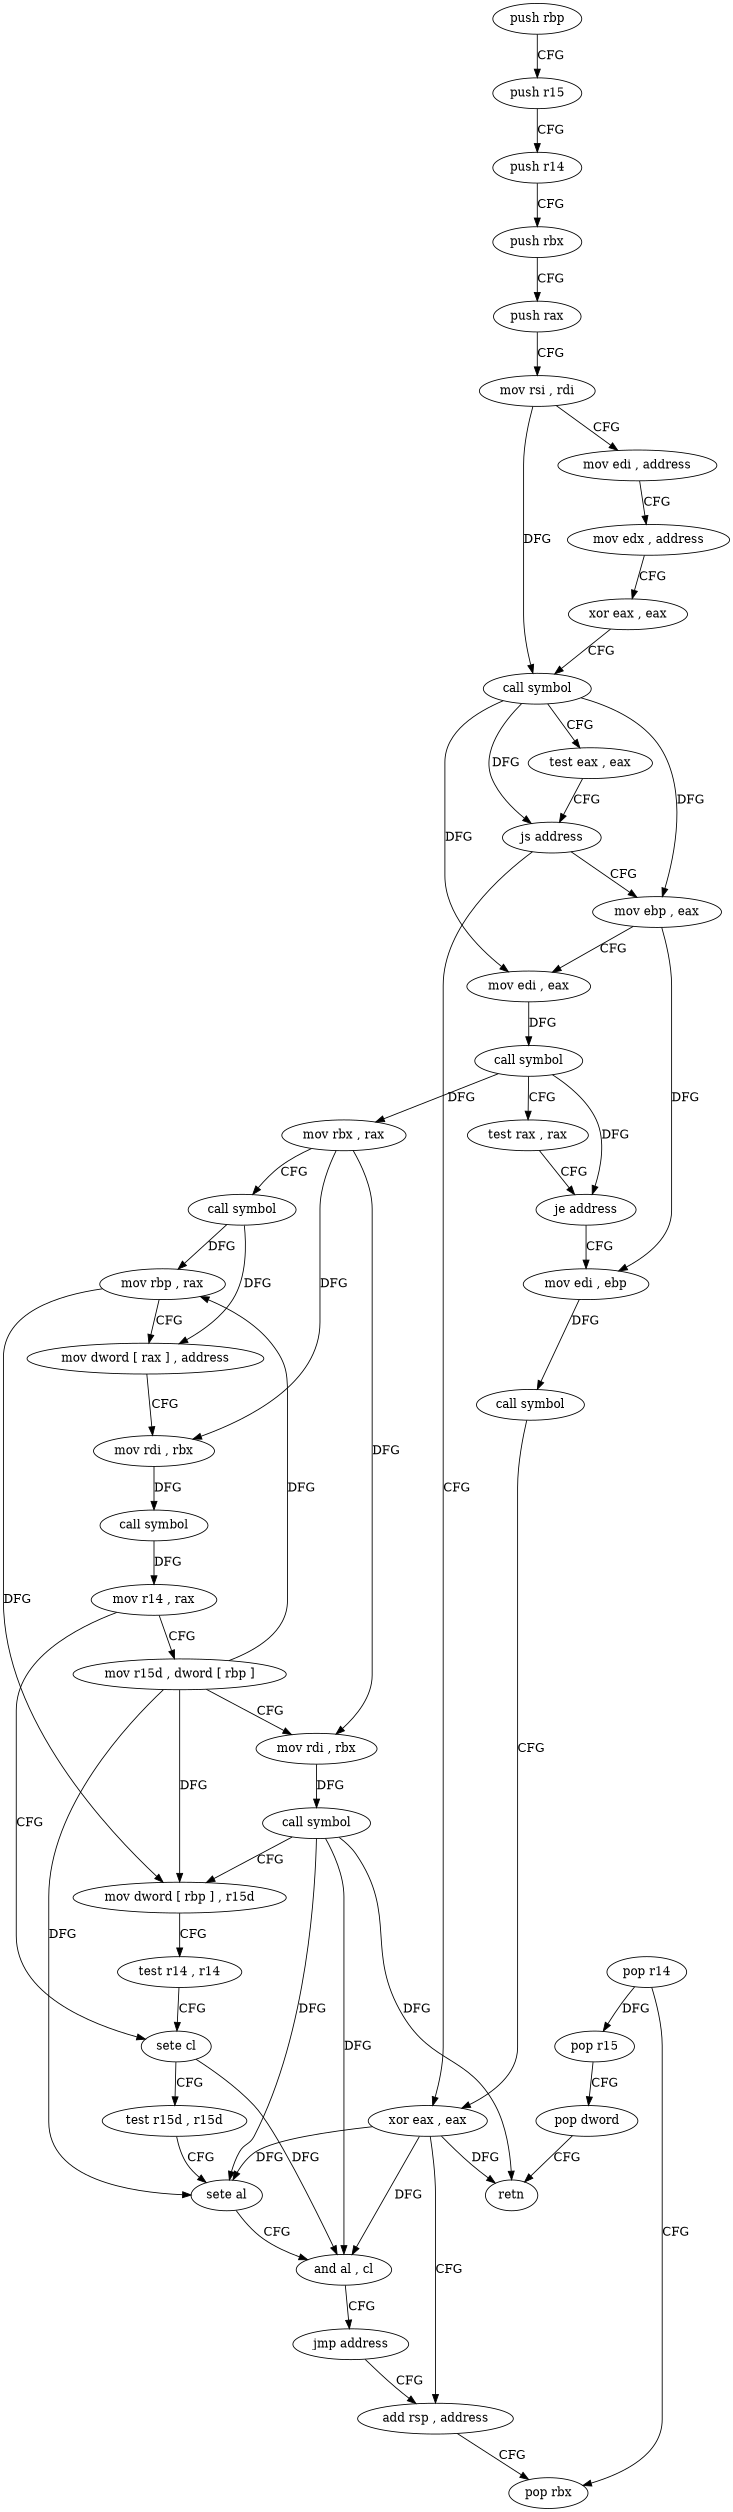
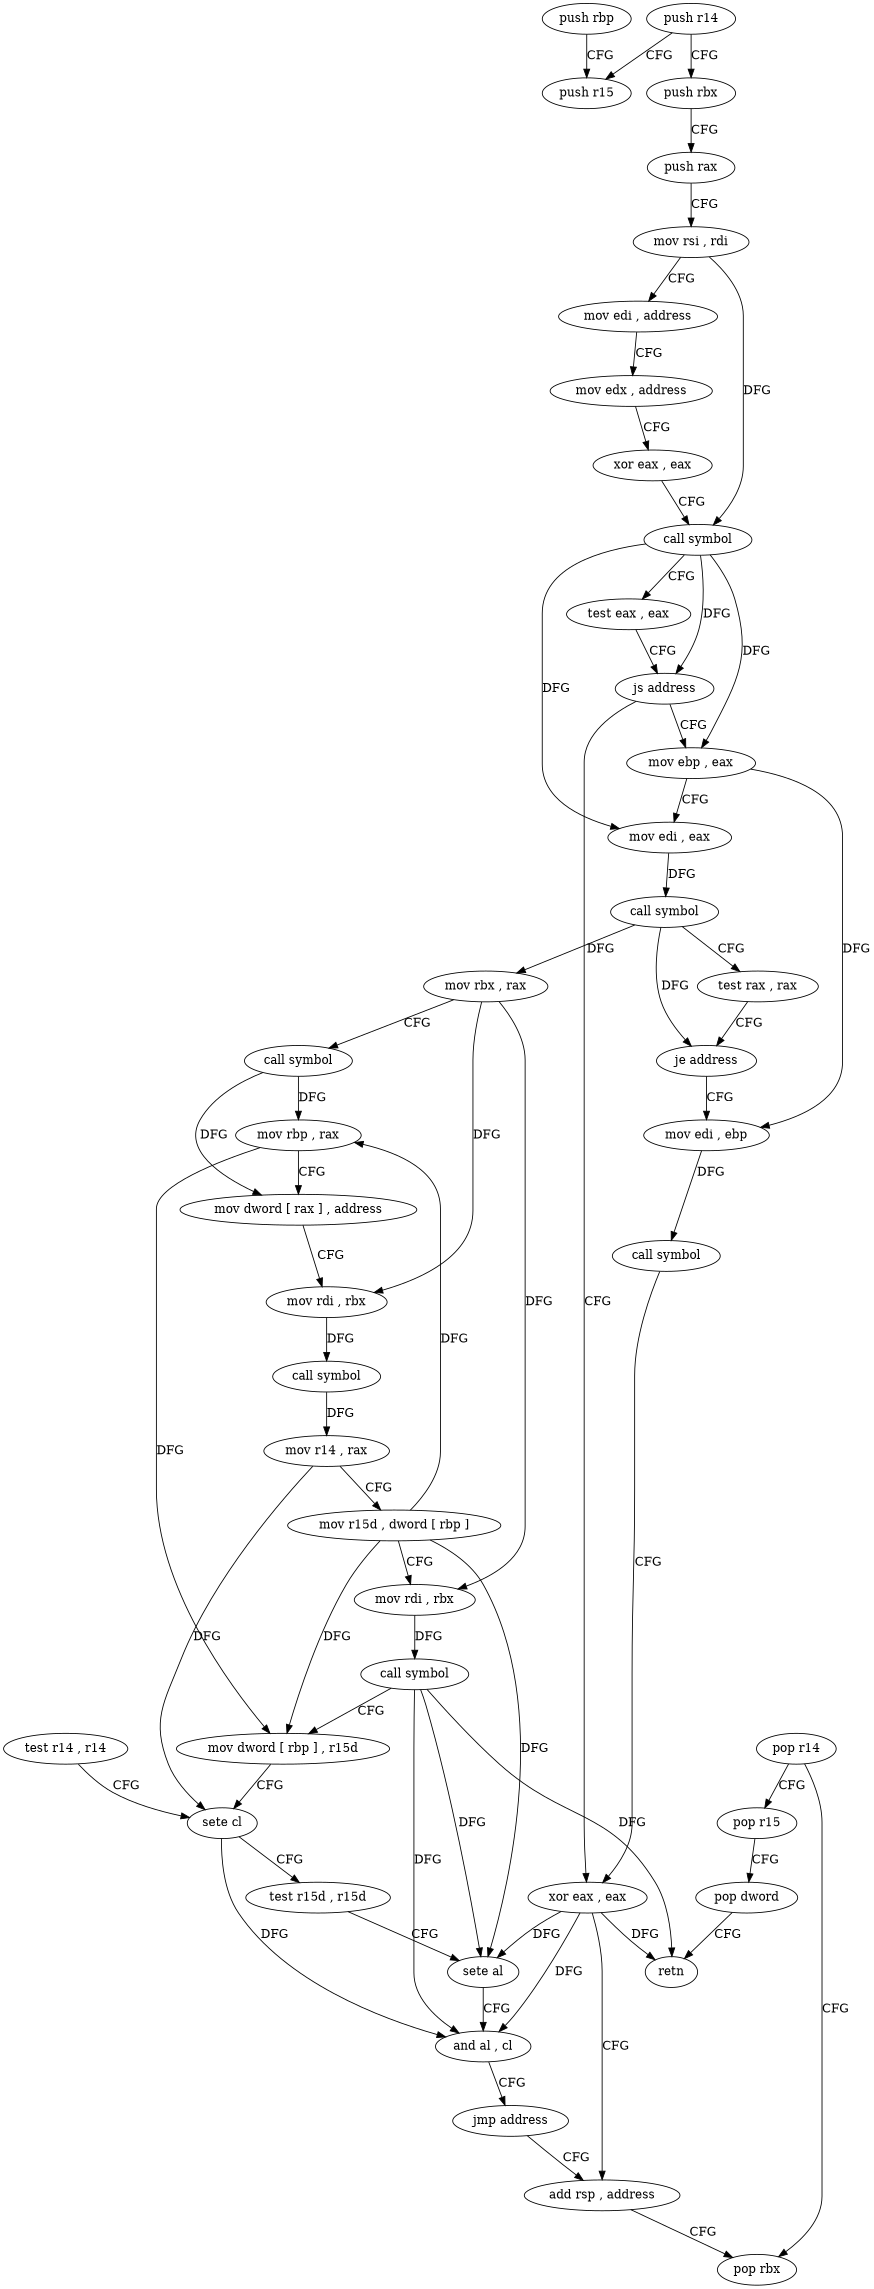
(537, 126) -> (643, 53)
(30, 1823) -> (207, 1637)
(180, 1931) -> (255, 1783)
(636, 2009) -> (792, 1786)
